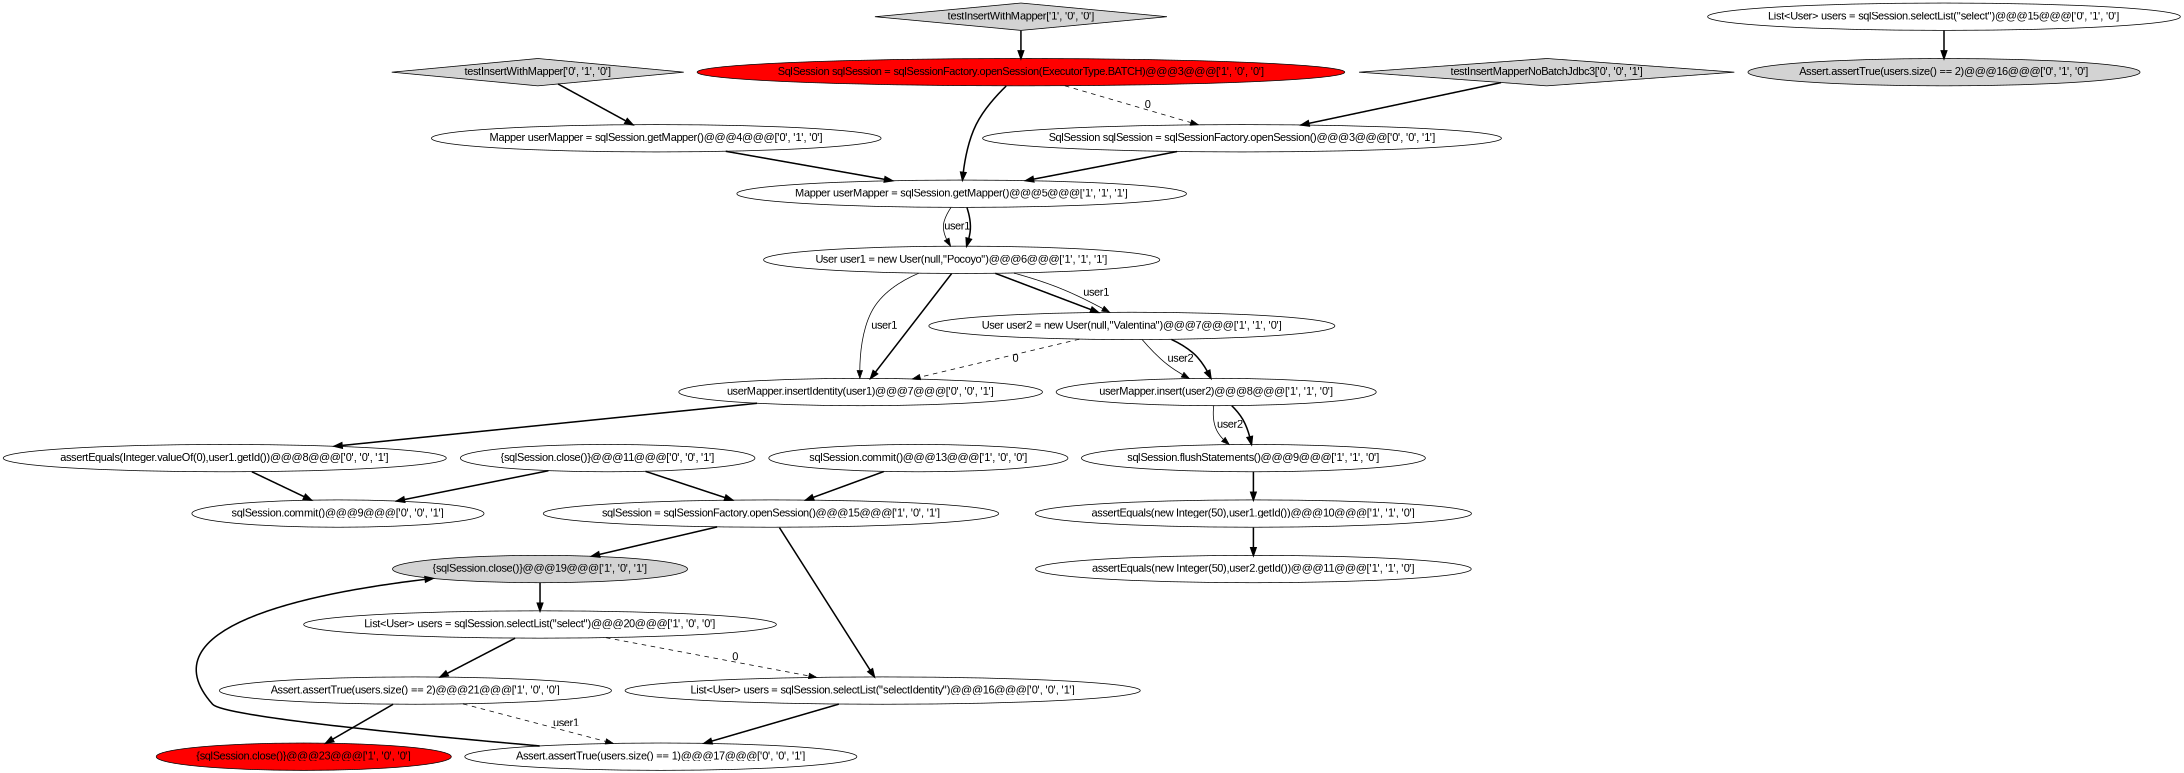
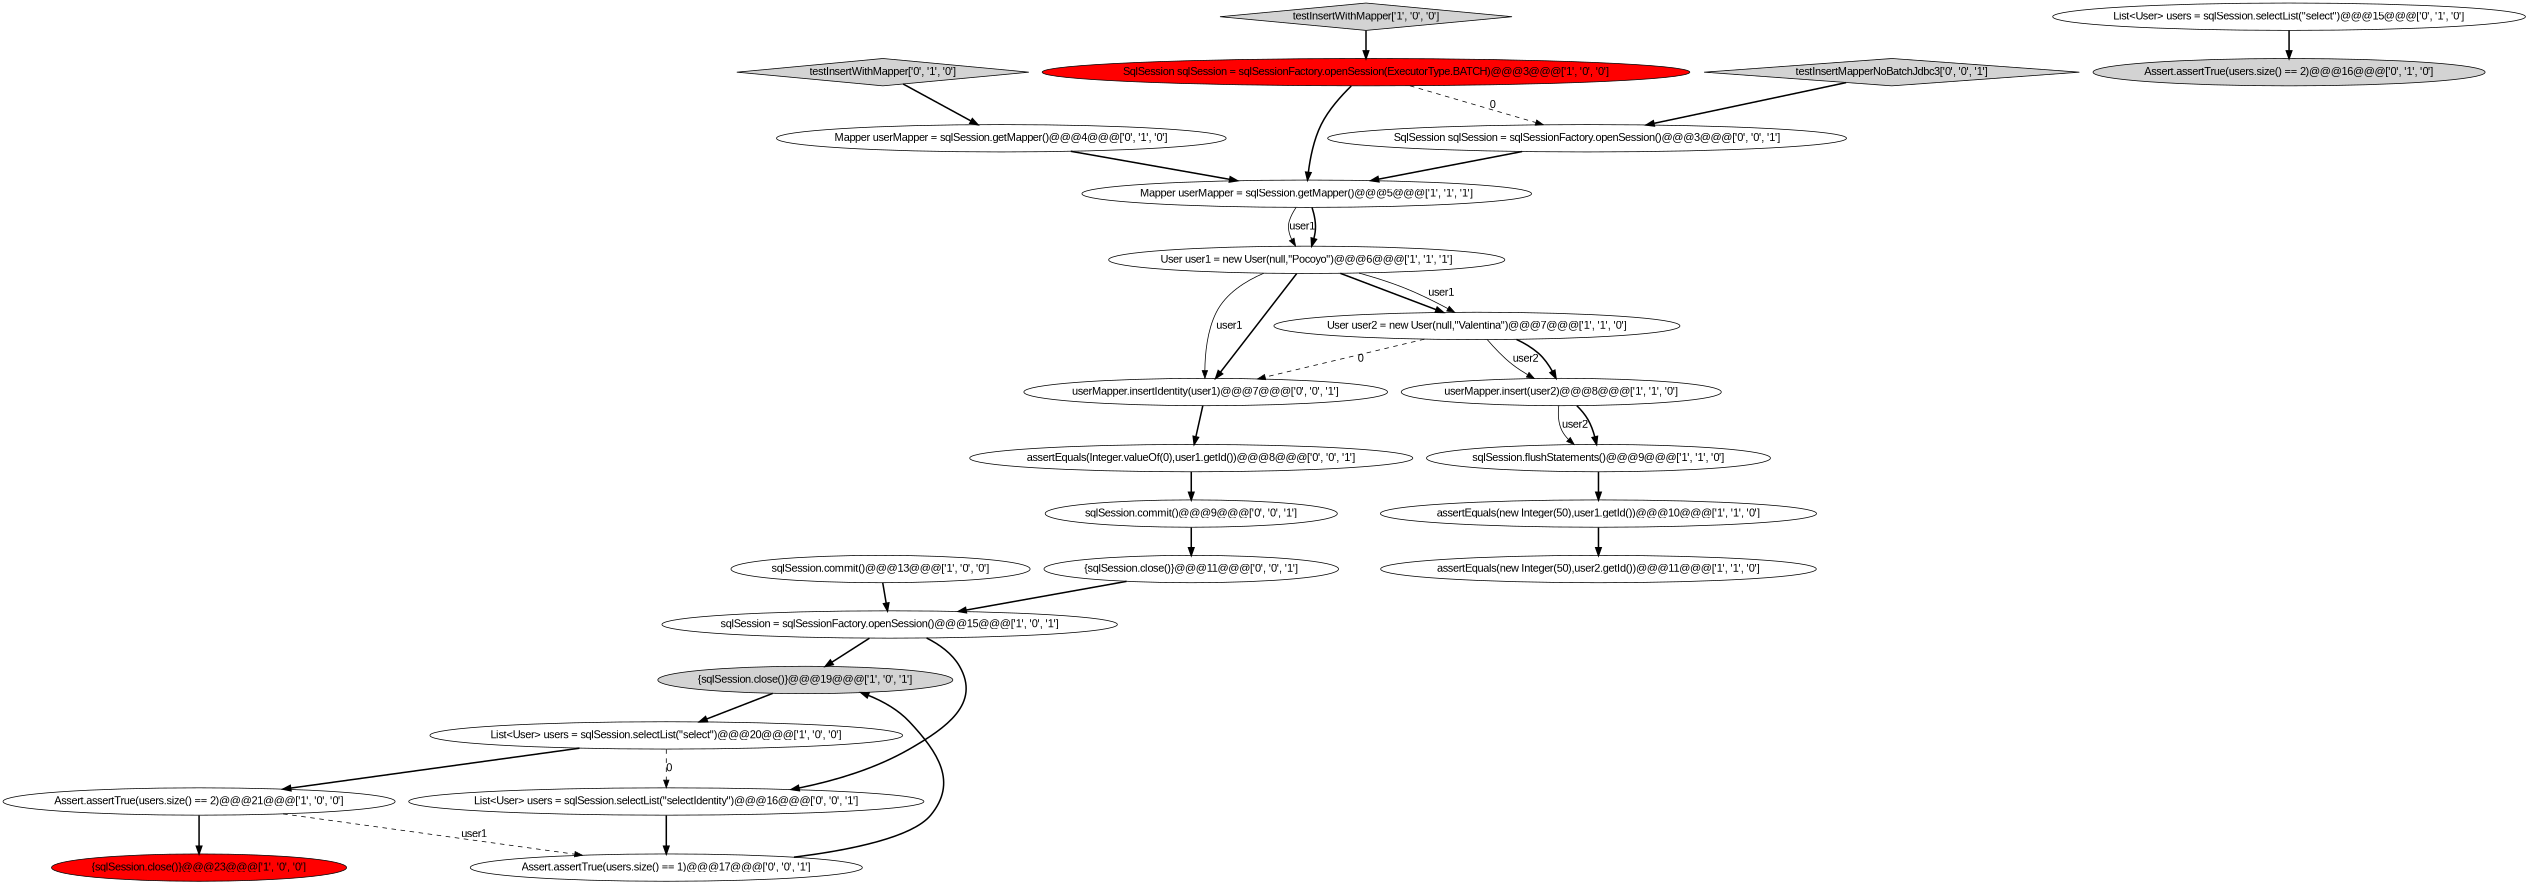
(476, 485) -> (1191, 538)
